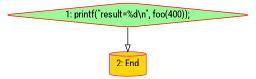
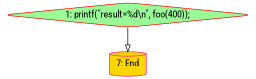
(128, 64) -> (128, 64)
